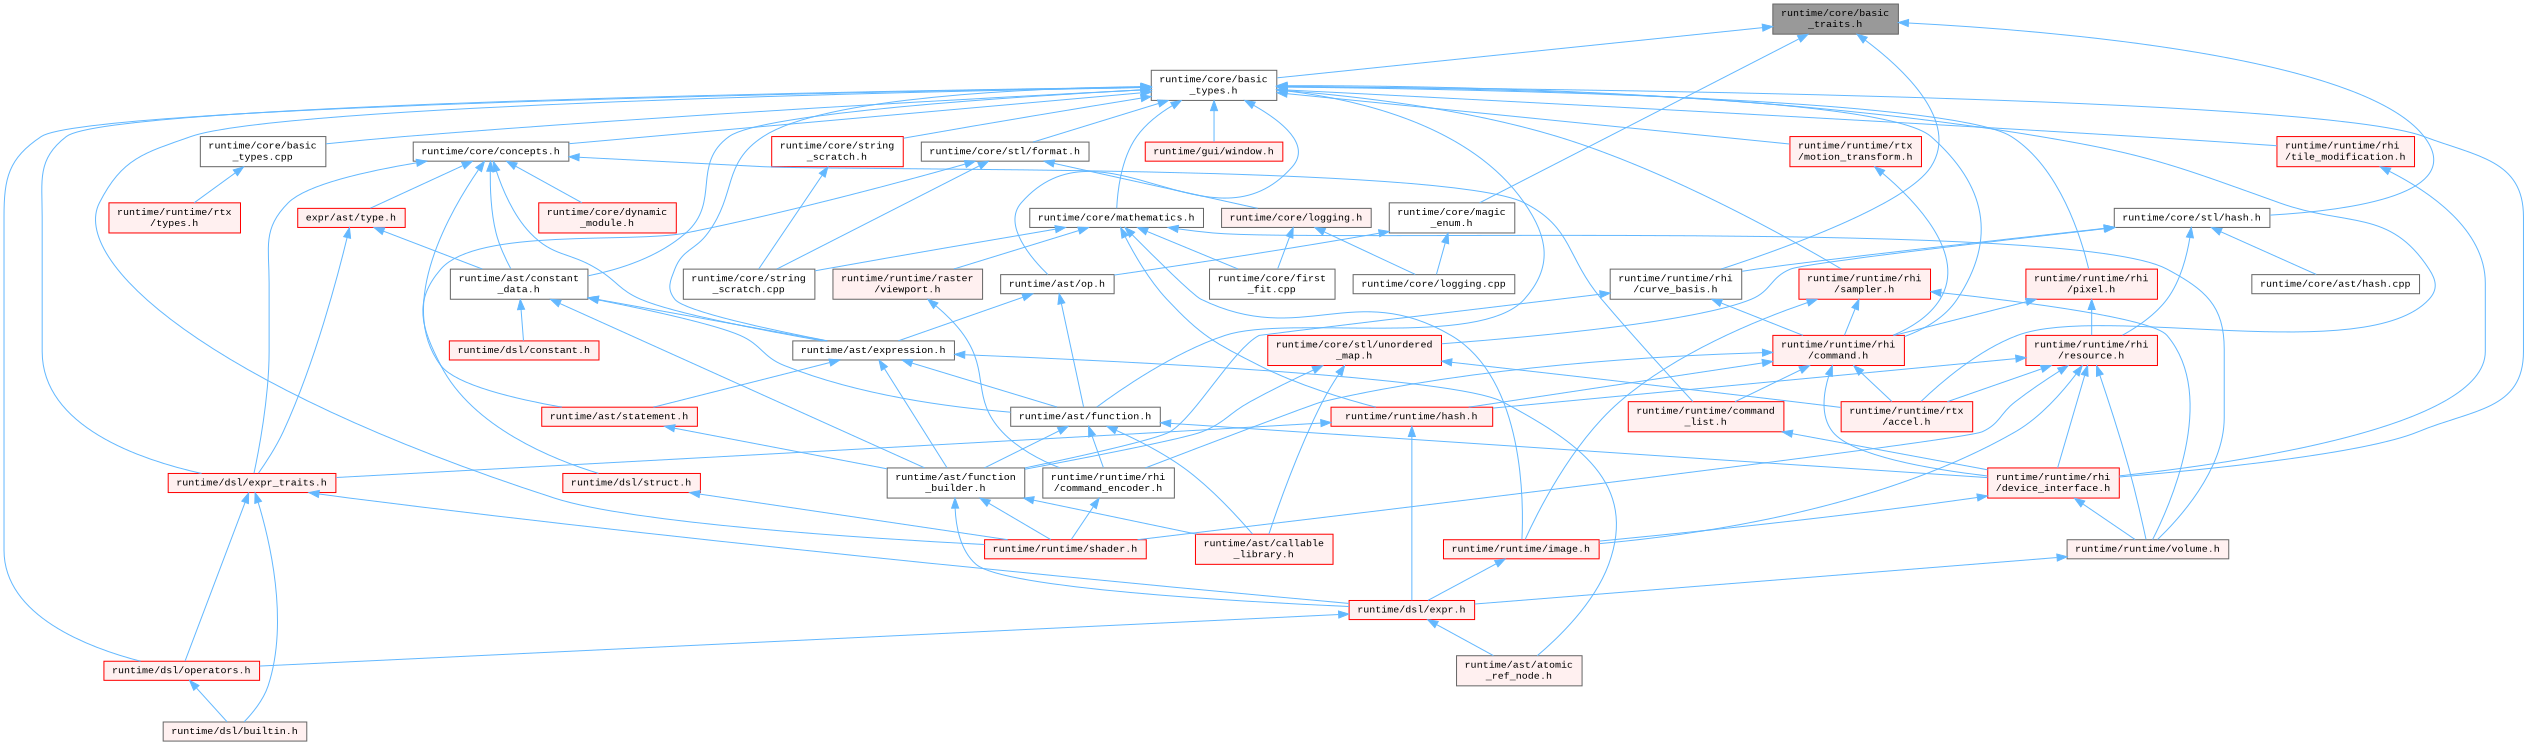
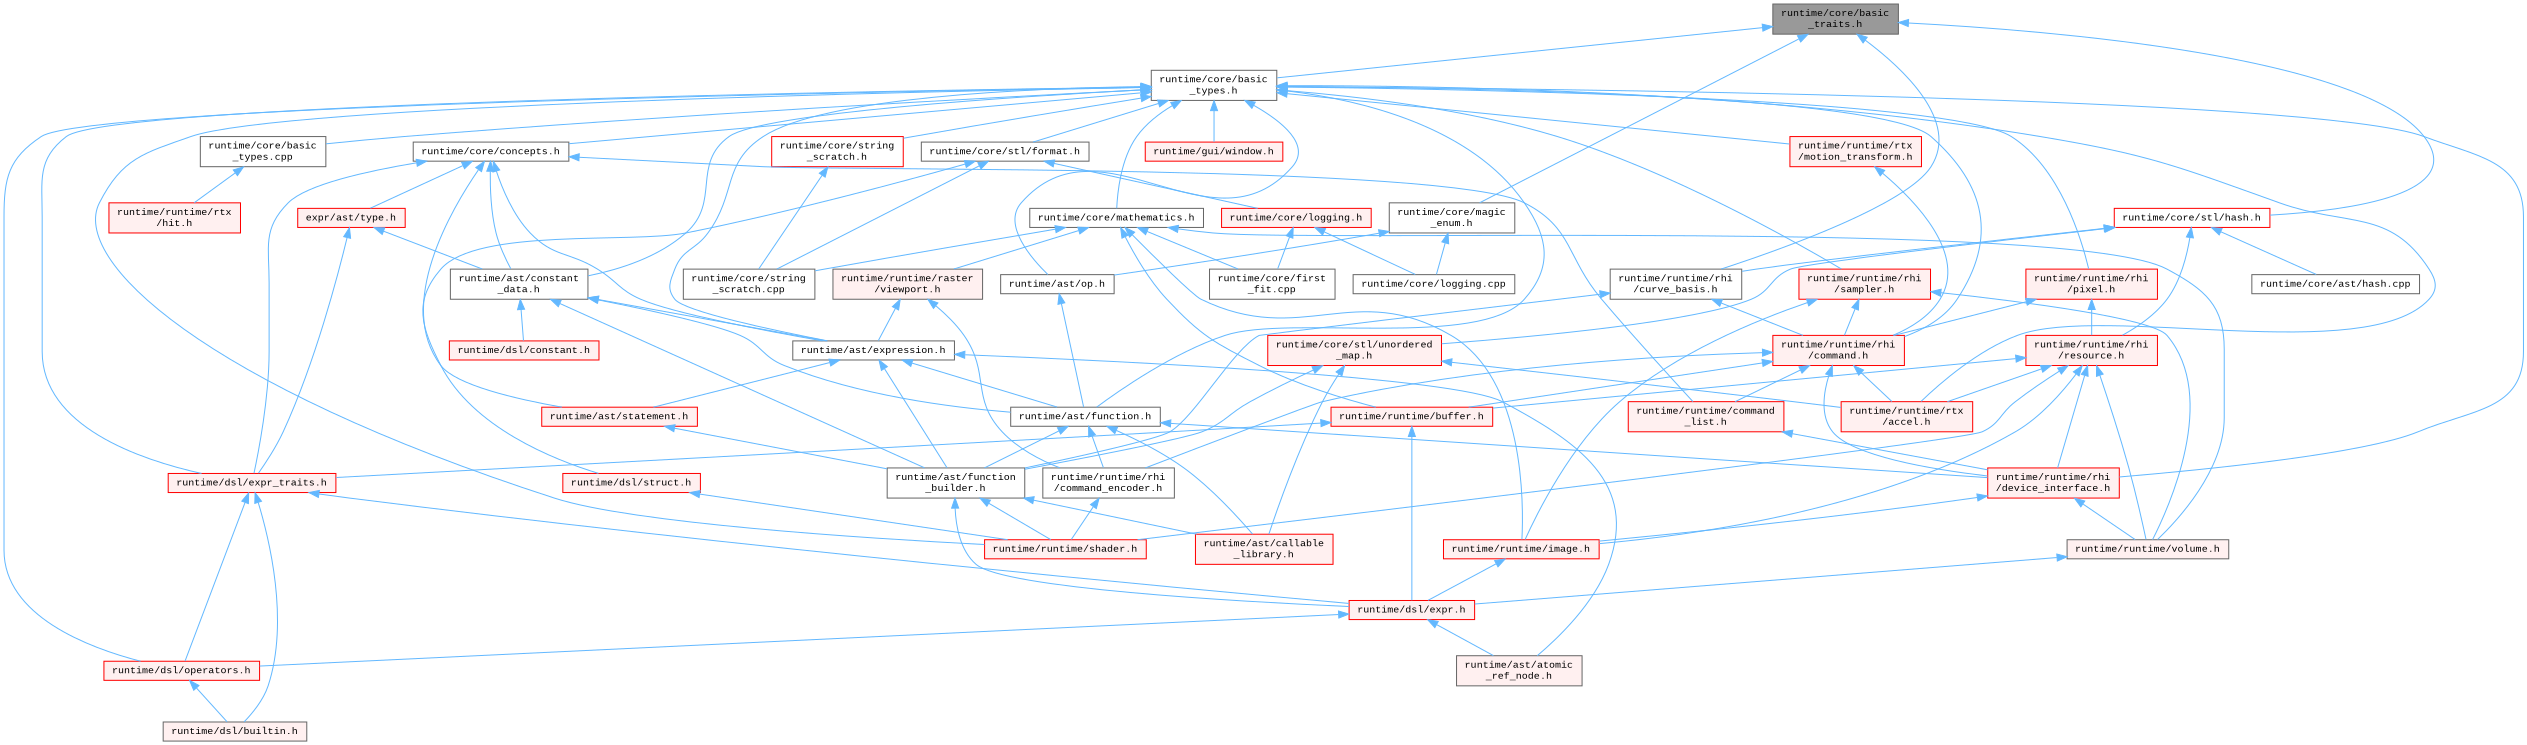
(2346, 152) -> none
(175, 218) -> (175, 218)
(608, 218) -> none
(1296, 218) -> (1296, 218)
(2192, 218) -> (2192, 218)
(961, 319) -> (887, 324)
(1412, 417) -> (1412, 417)
